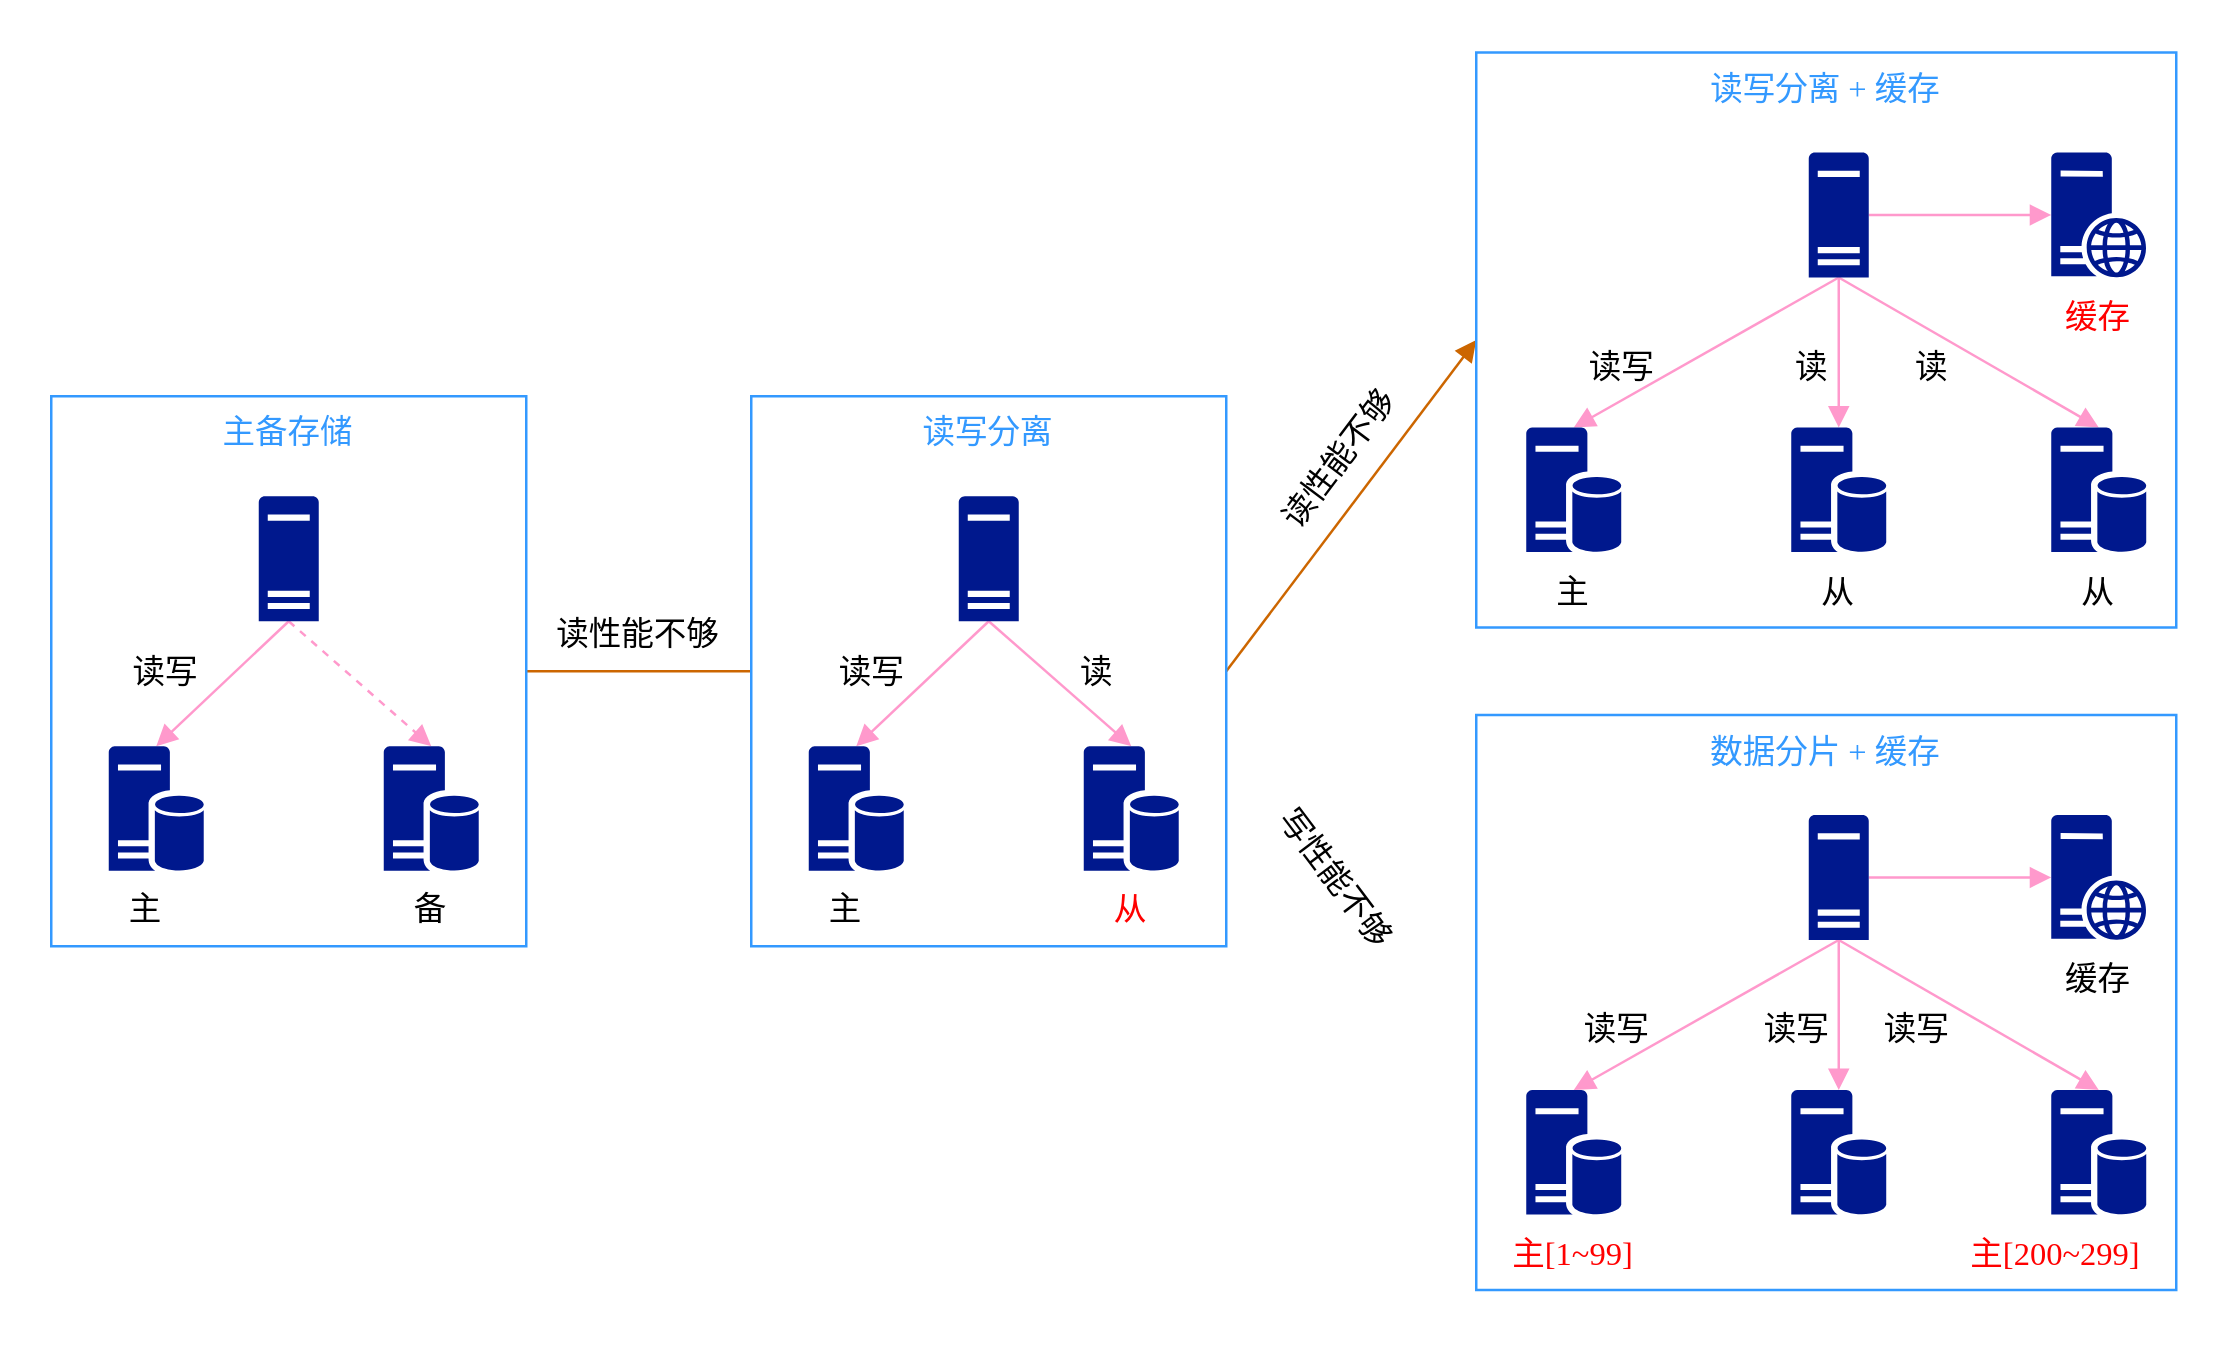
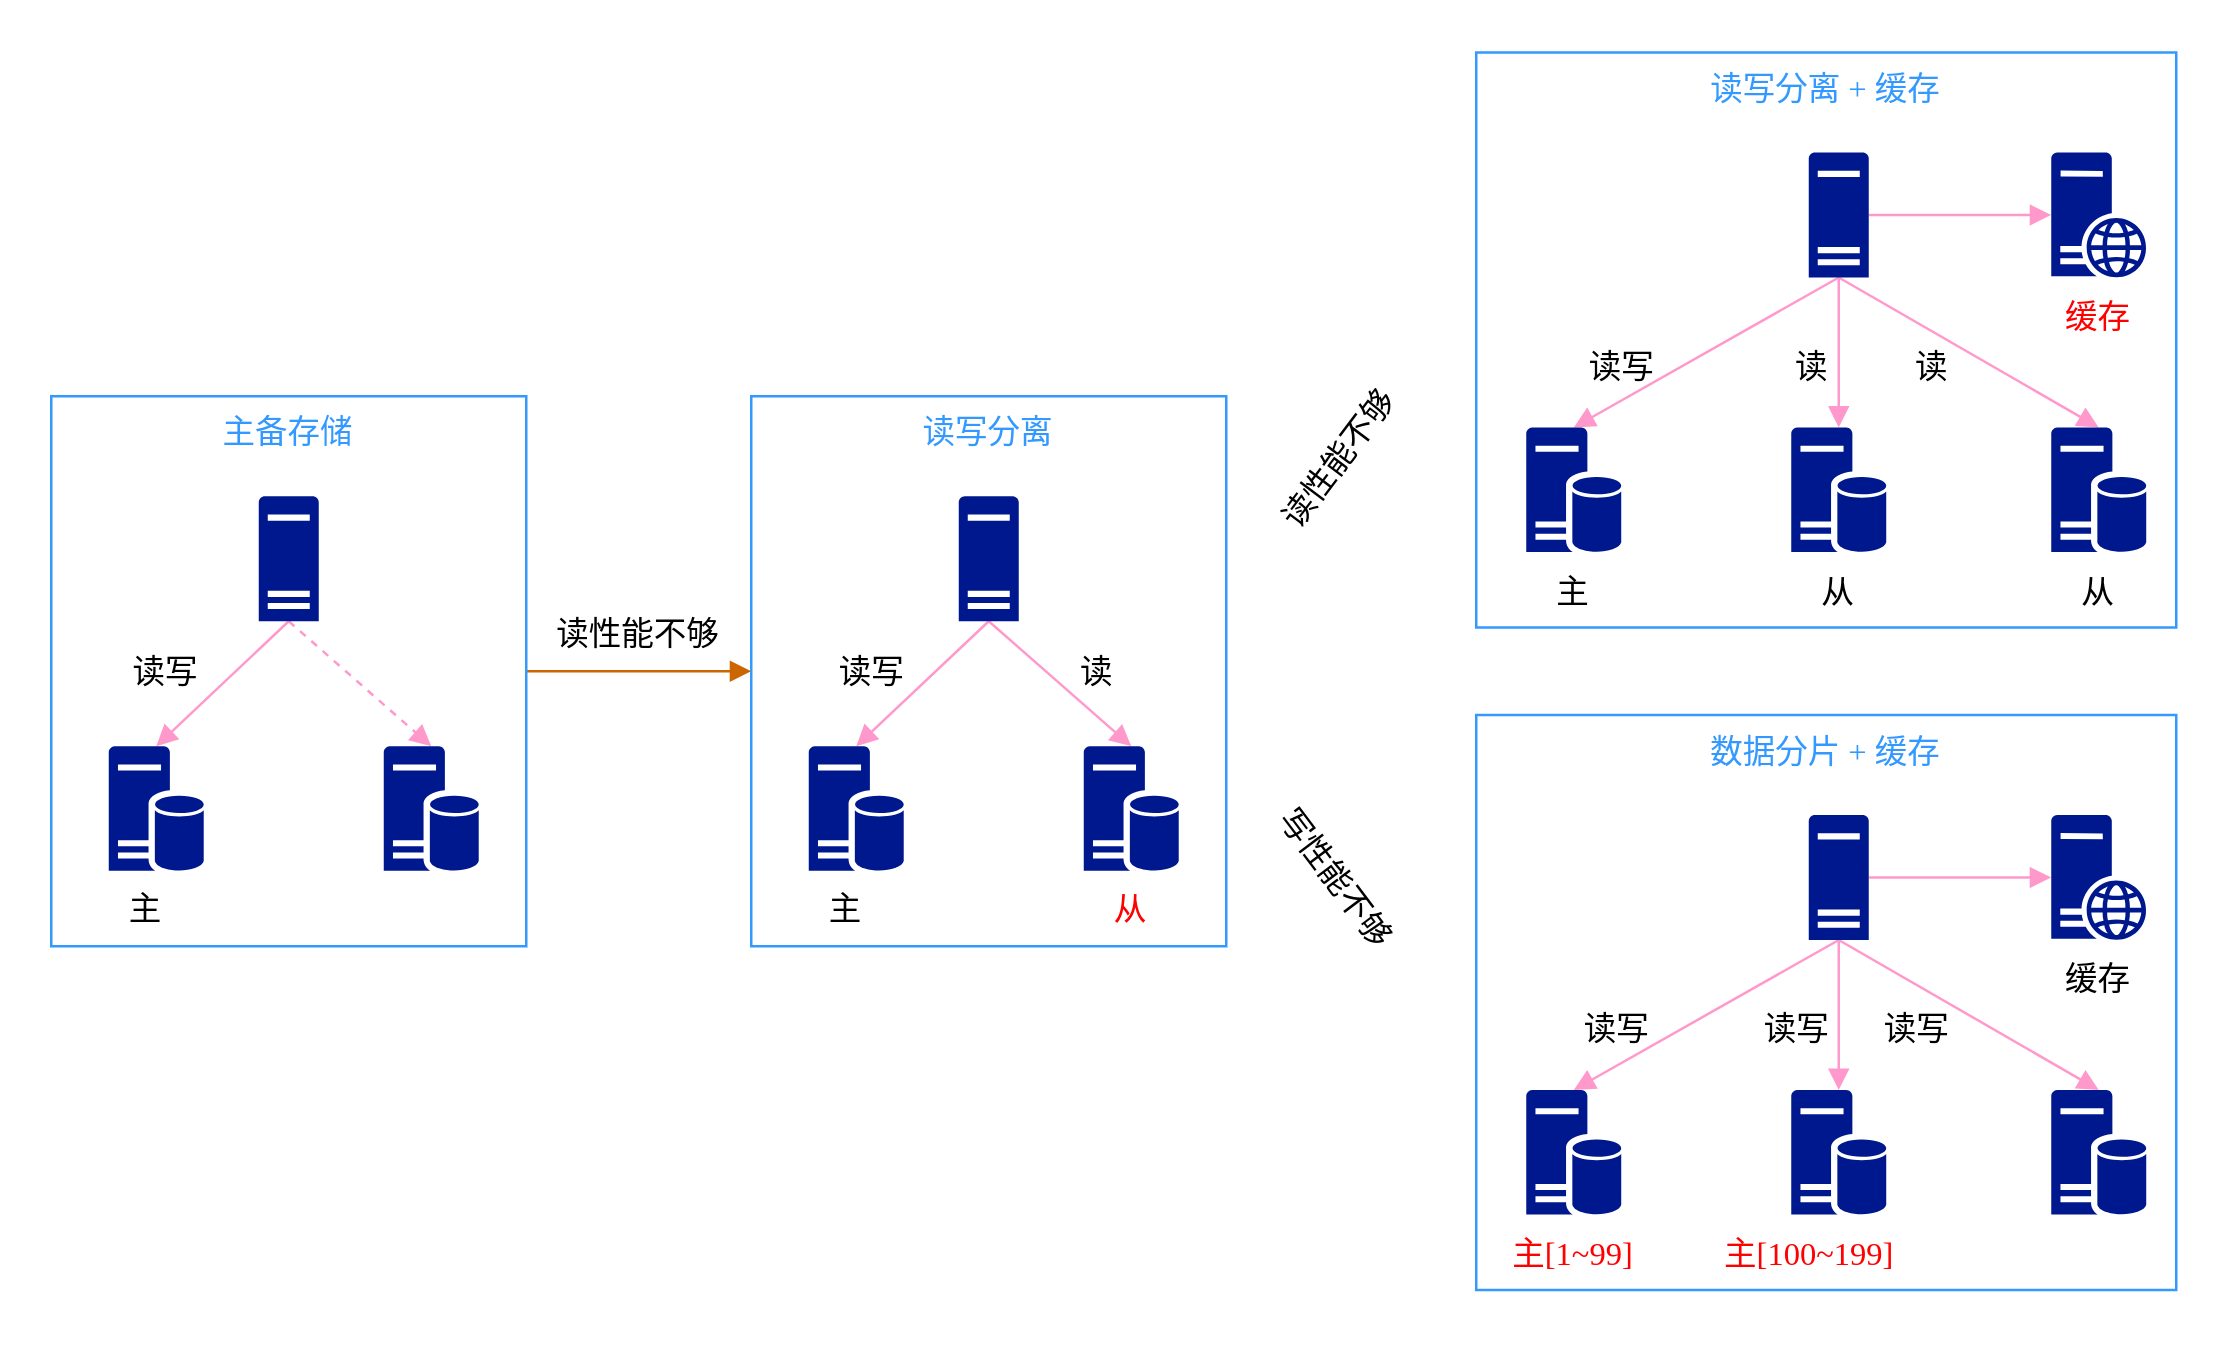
(1345, 514) -> none
(738, 671) -> (729, 671)
(431, 909) -> none
none -> (1808, 1253)
(2055, 1253) -> none
